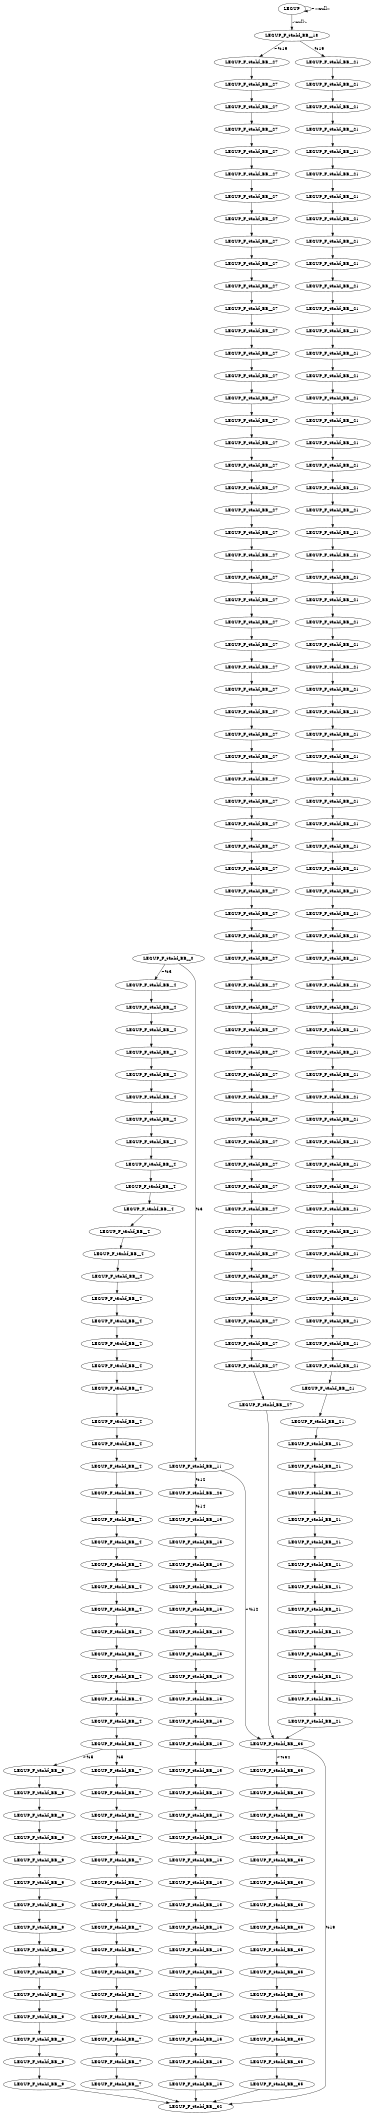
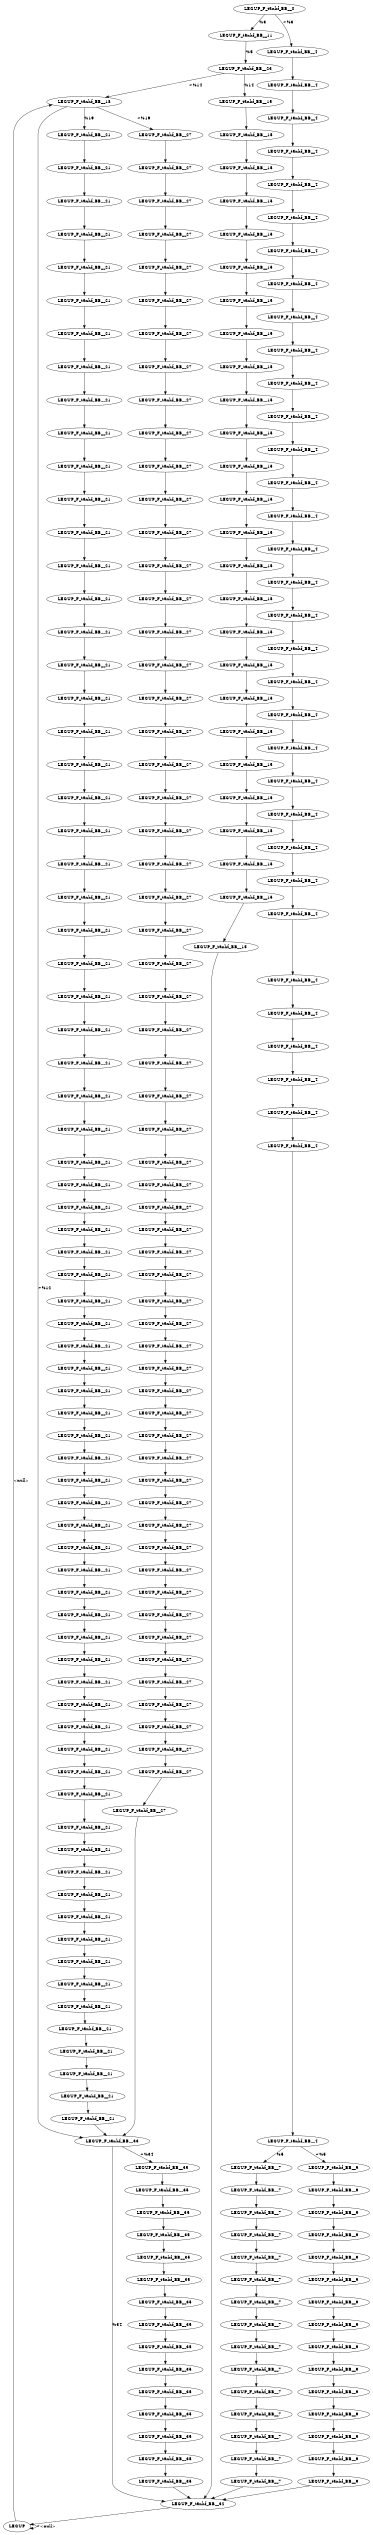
none -> (166, 85)
(201, 1480) -> (250, 52)
(245, 1600) -> (38, 1129)
(331, 1928) -> (117, 2325)
none -> (102, 2516)
